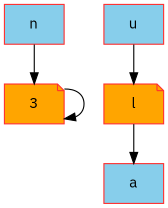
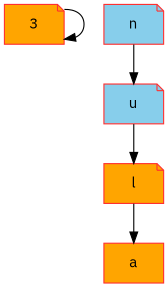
(34, 24) -> (134, 24)
(134, 24) -> (134, 104)
(34, 59) -> (134, 59)
(134, 184) -> (134, 263)
